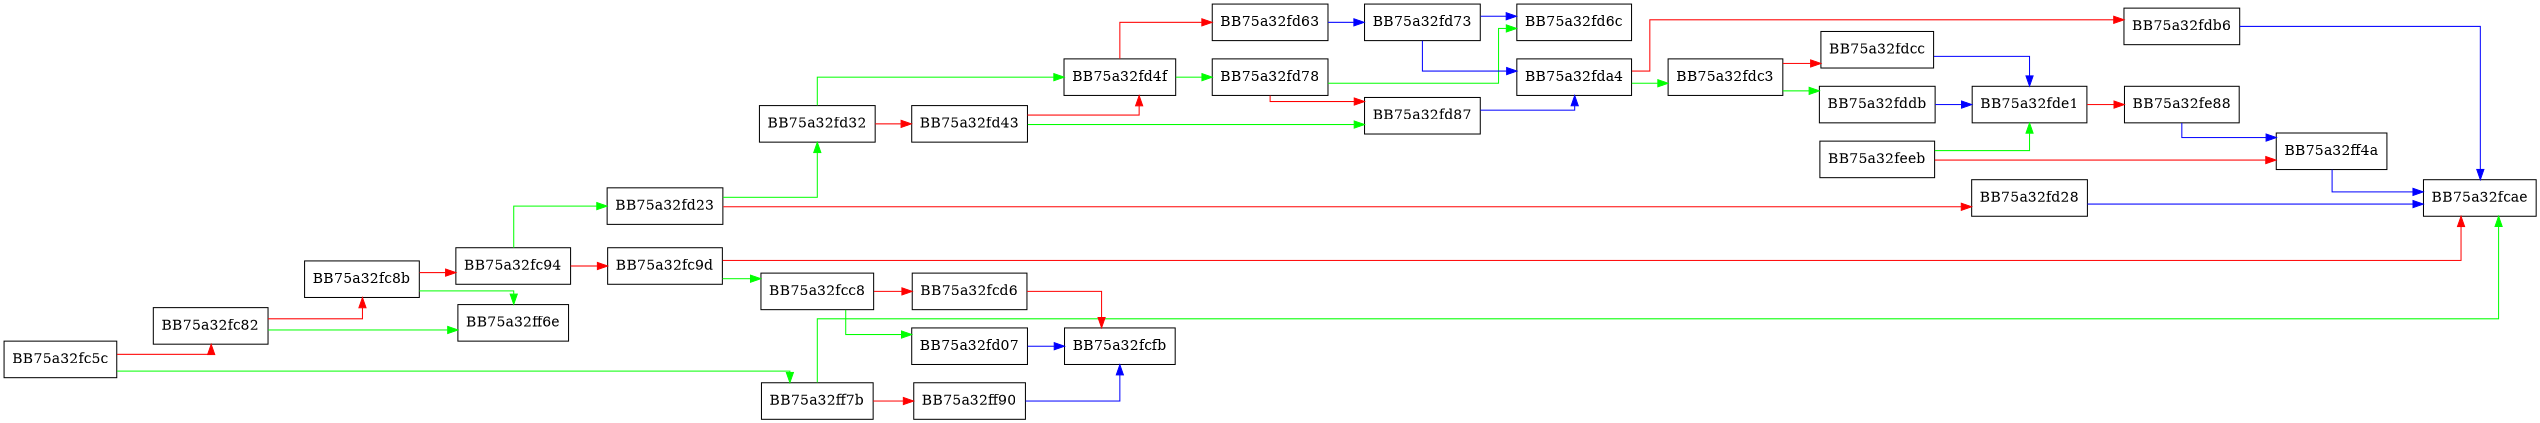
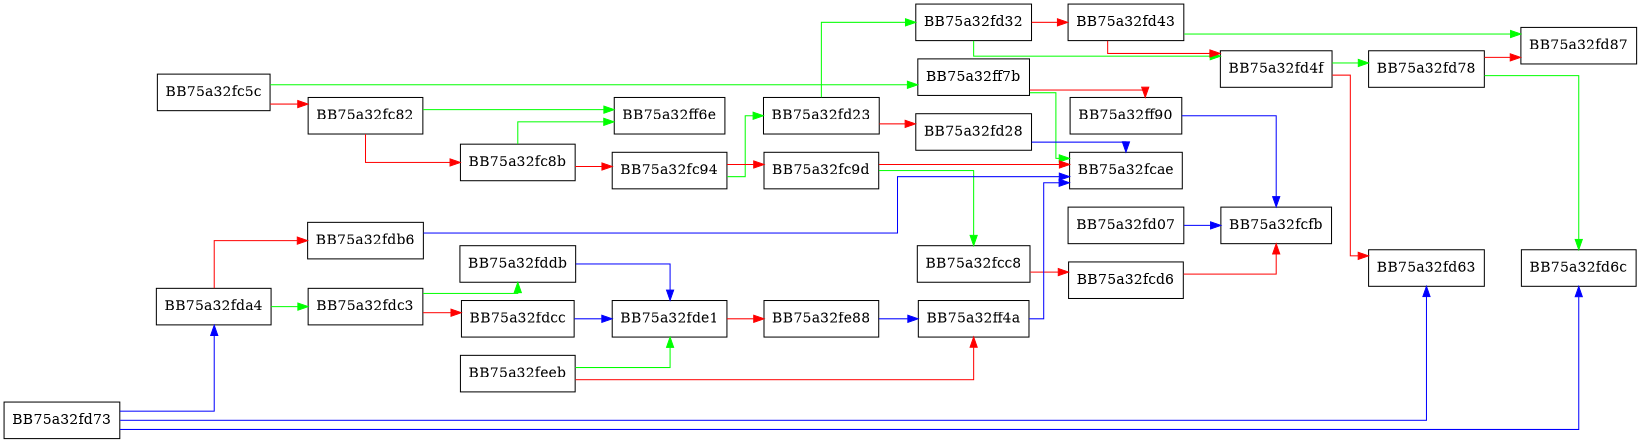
(1341, 22) -> (835, 420)
(1530, 110) -> none
(861, 335) -> none
